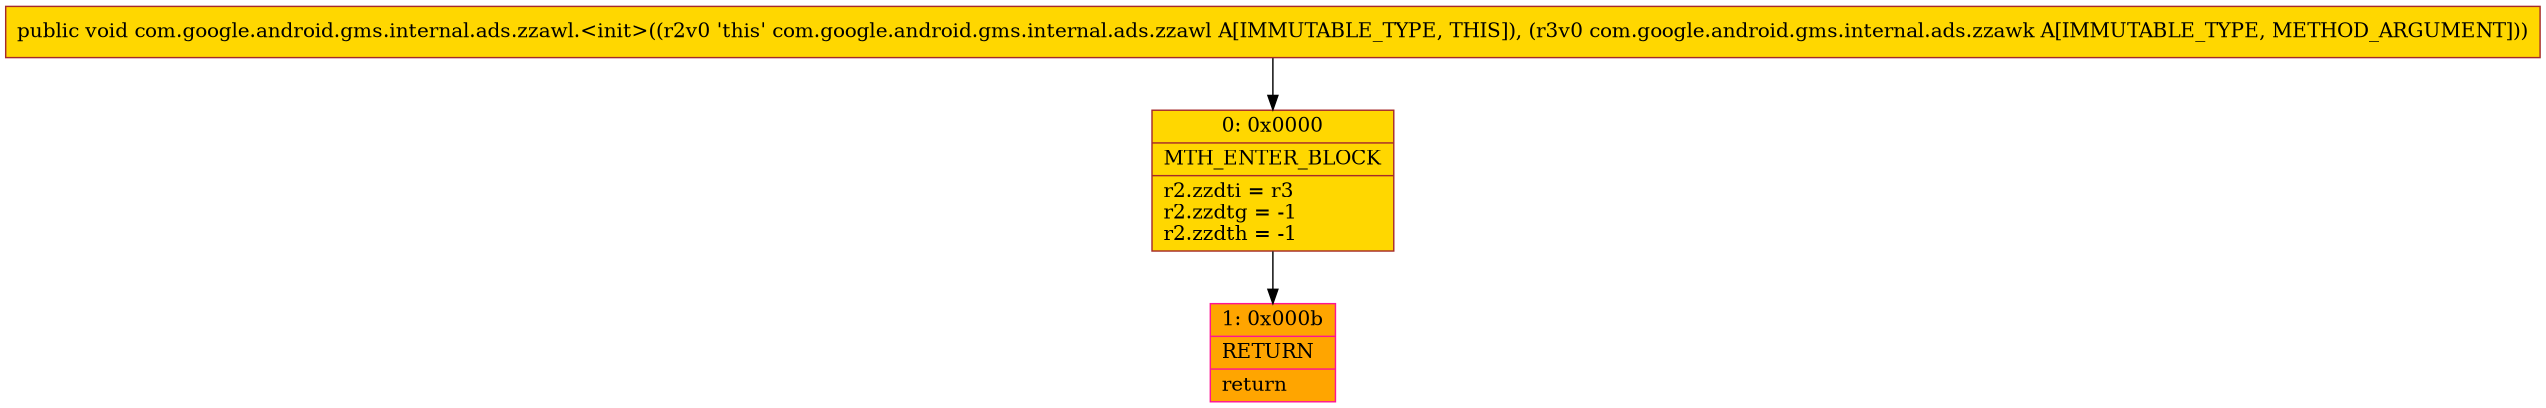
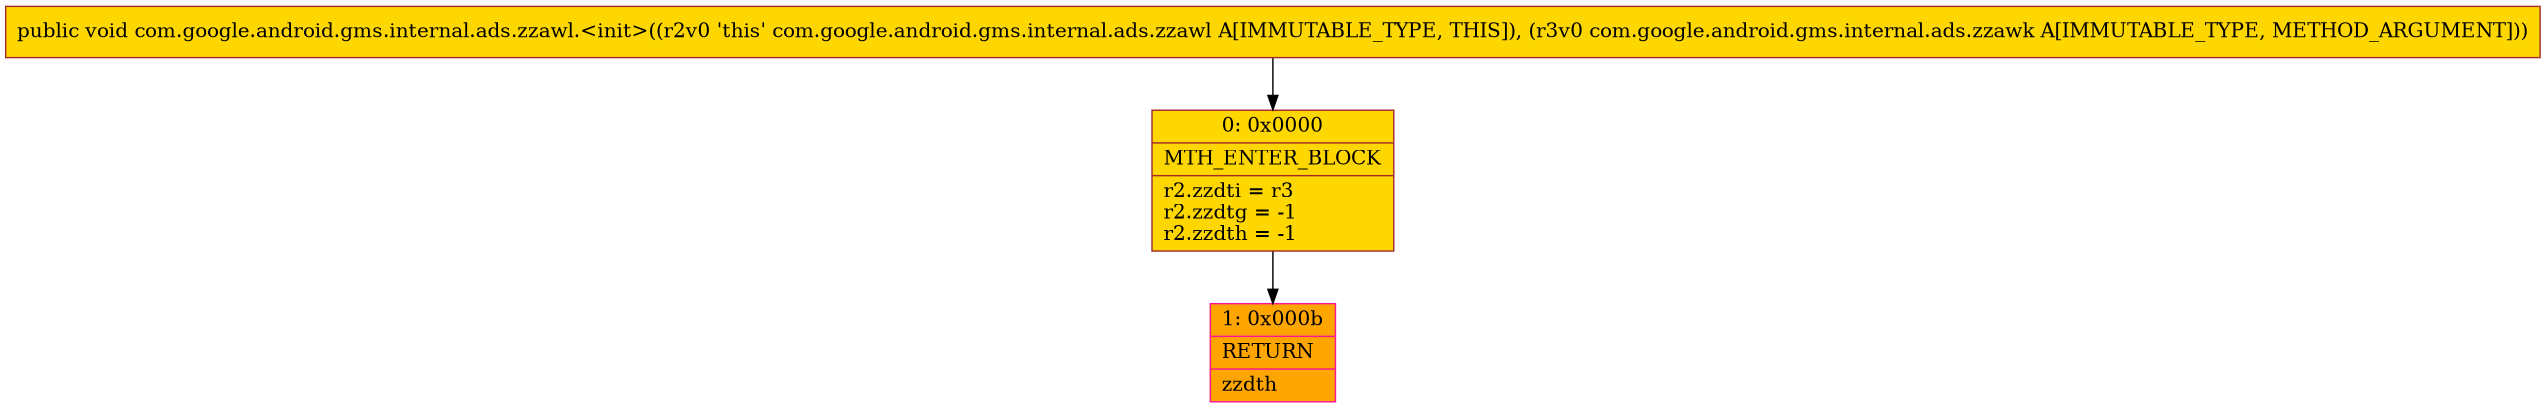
(1254, 385) -> (1250, 385)
